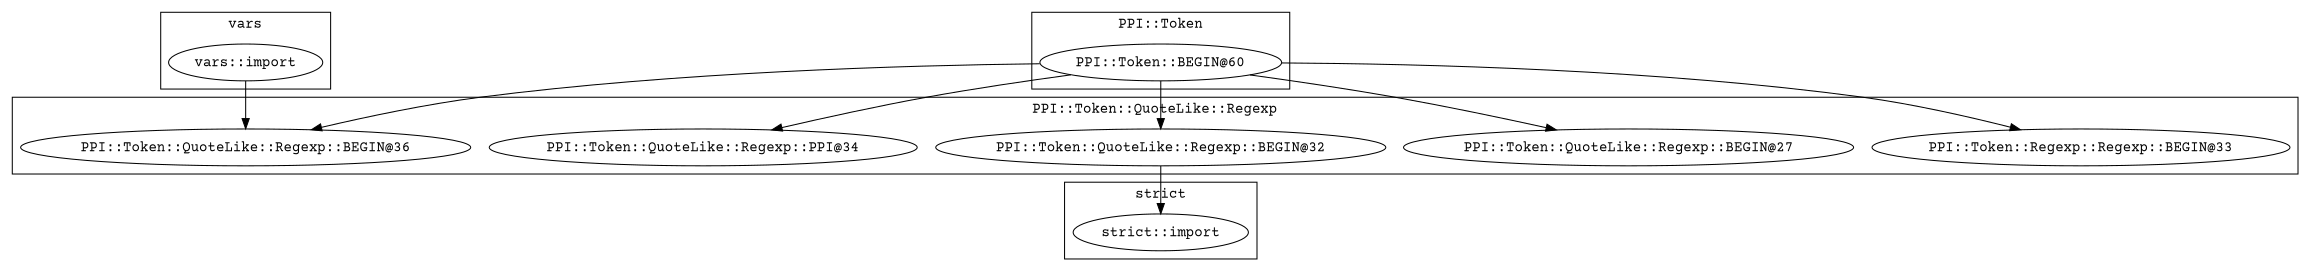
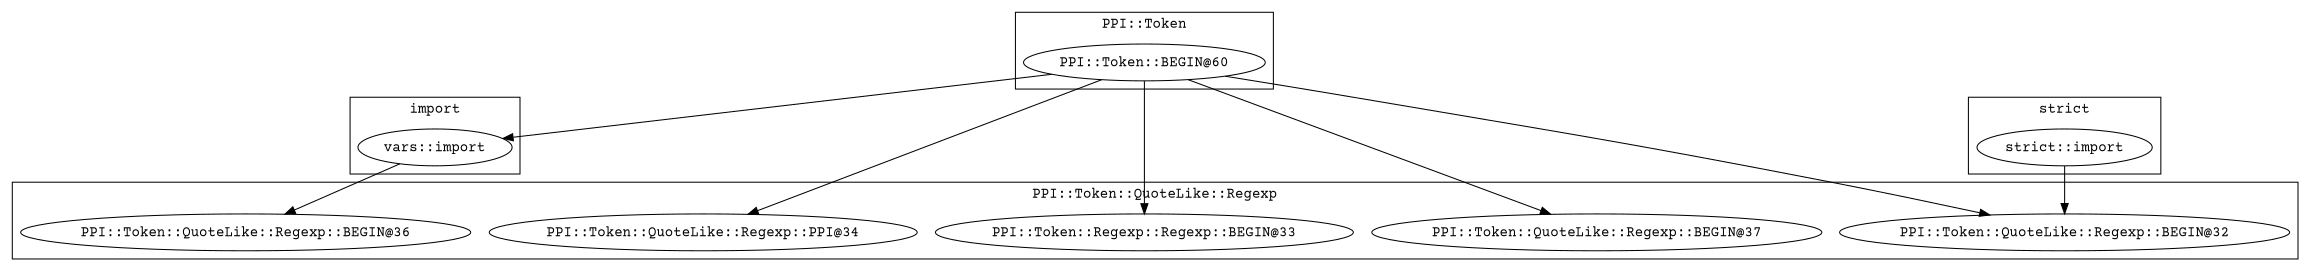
(246, 24) -> (435, 109)
(679, 78) -> (782, 106)
(1629, 147) -> (1597, 232)
(1161, 188) -> (2065, 188)
